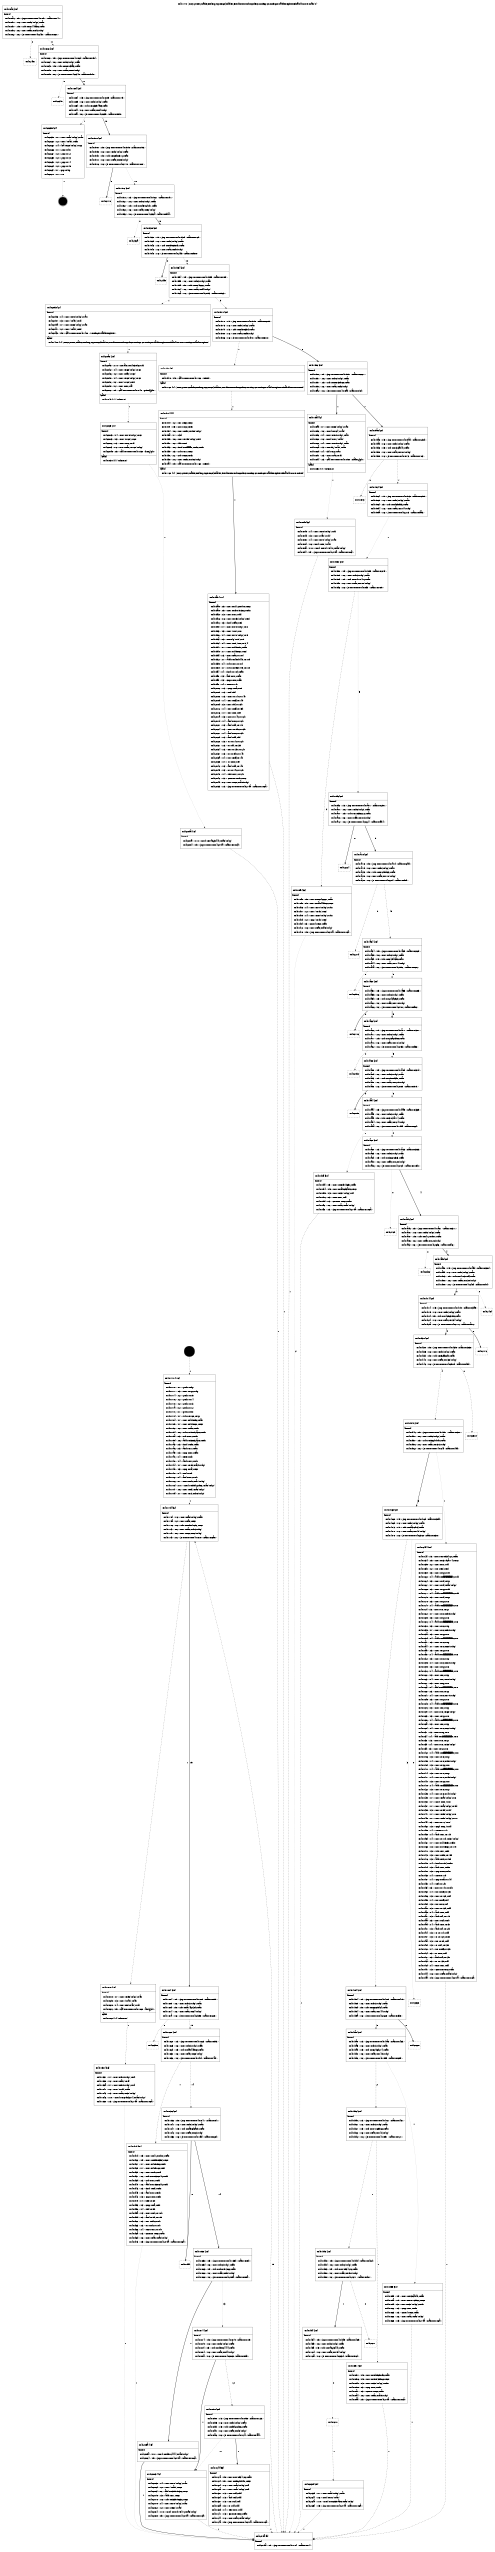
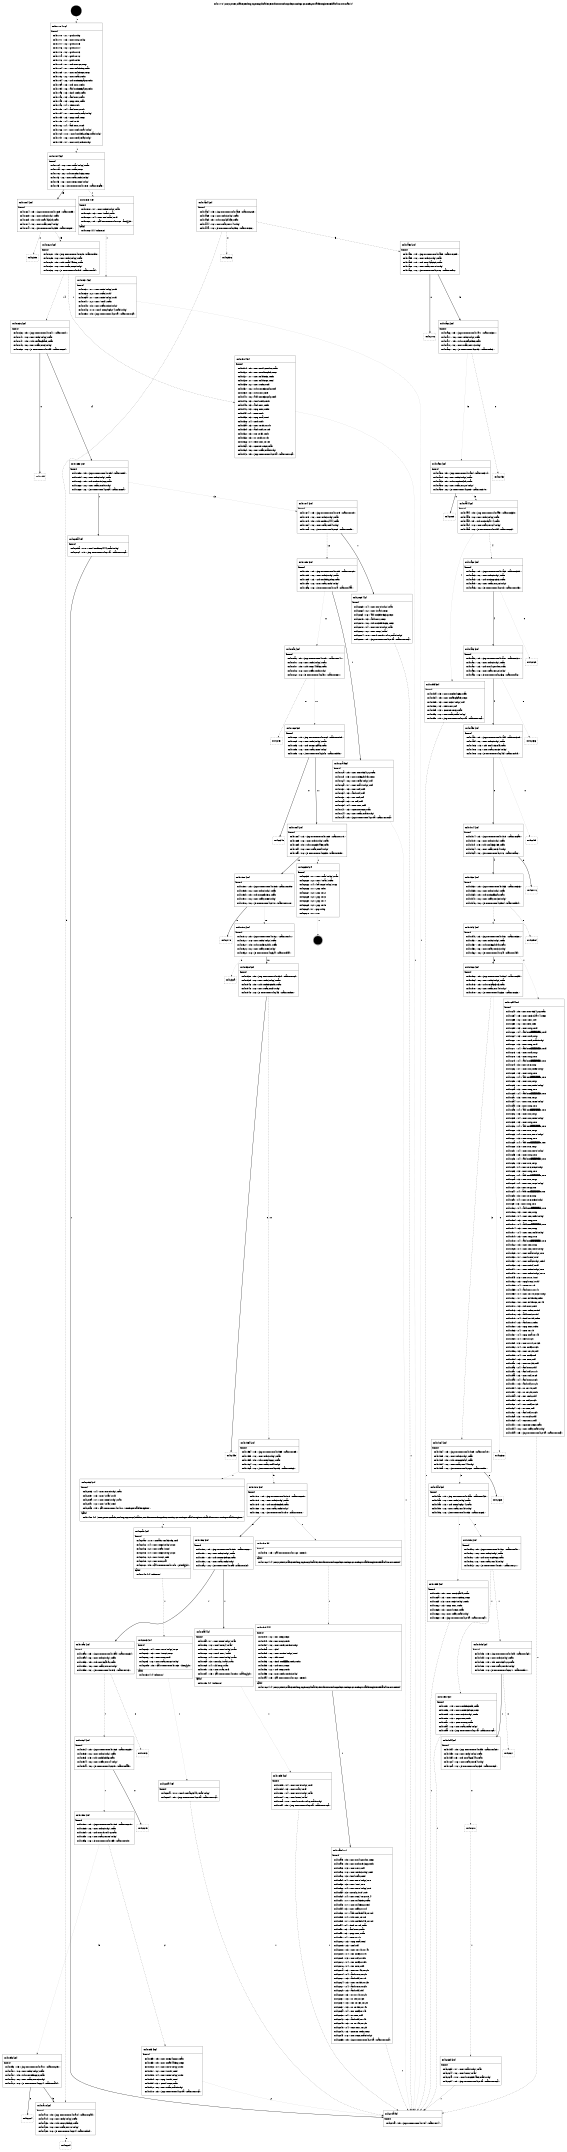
(61, 87) -> (295, 797)
(387, 911) -> (66, 1138)
none -> (143, 1828)
(272, 2034) -> none
(209, 2454) -> (321, 618)
